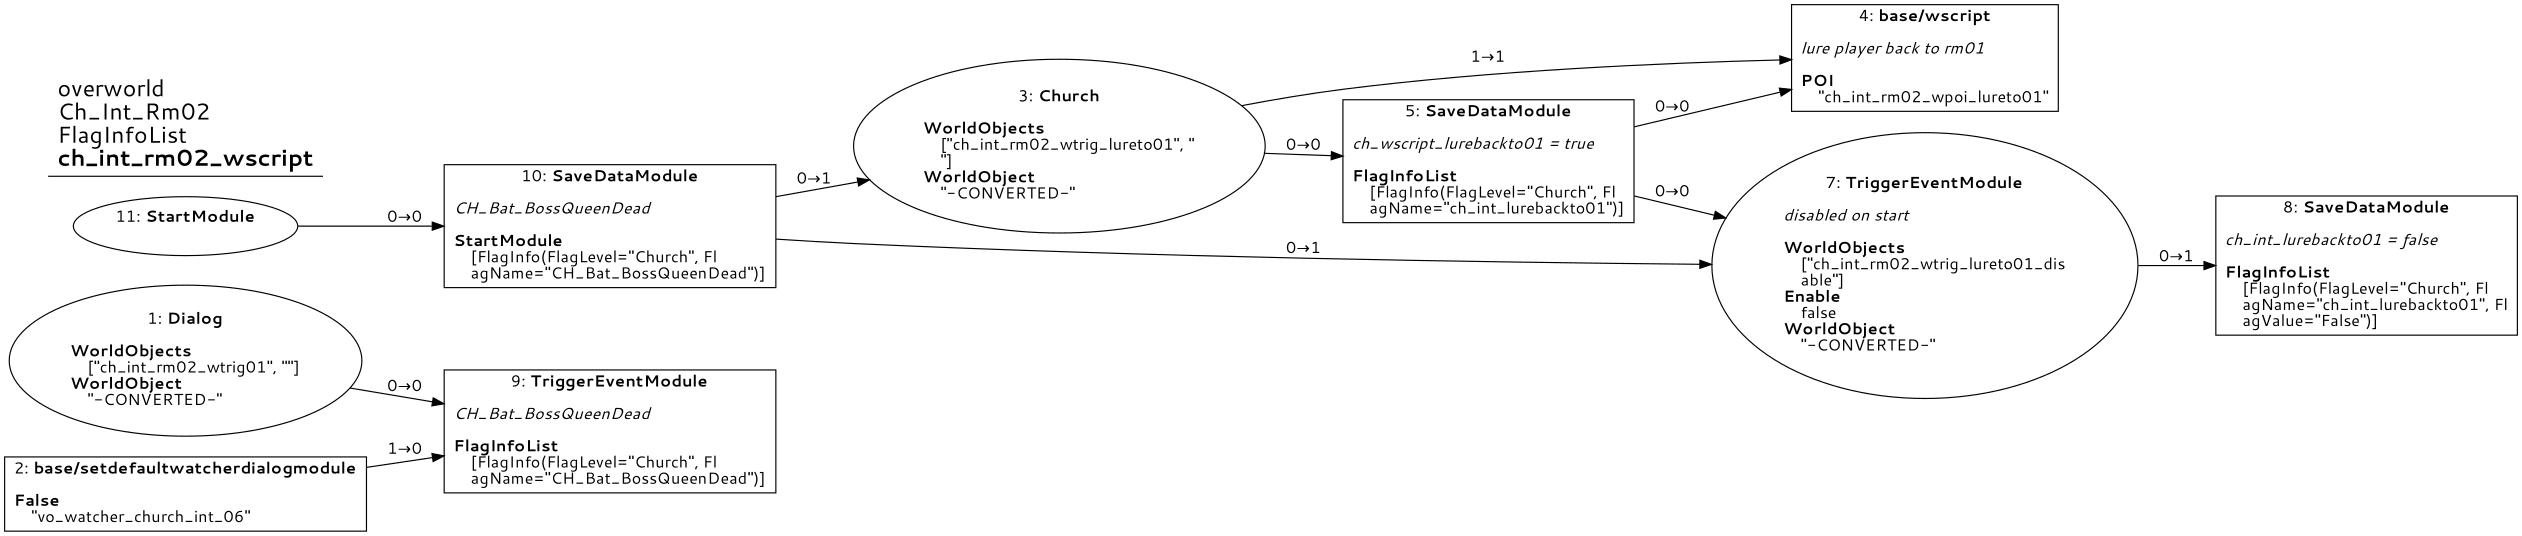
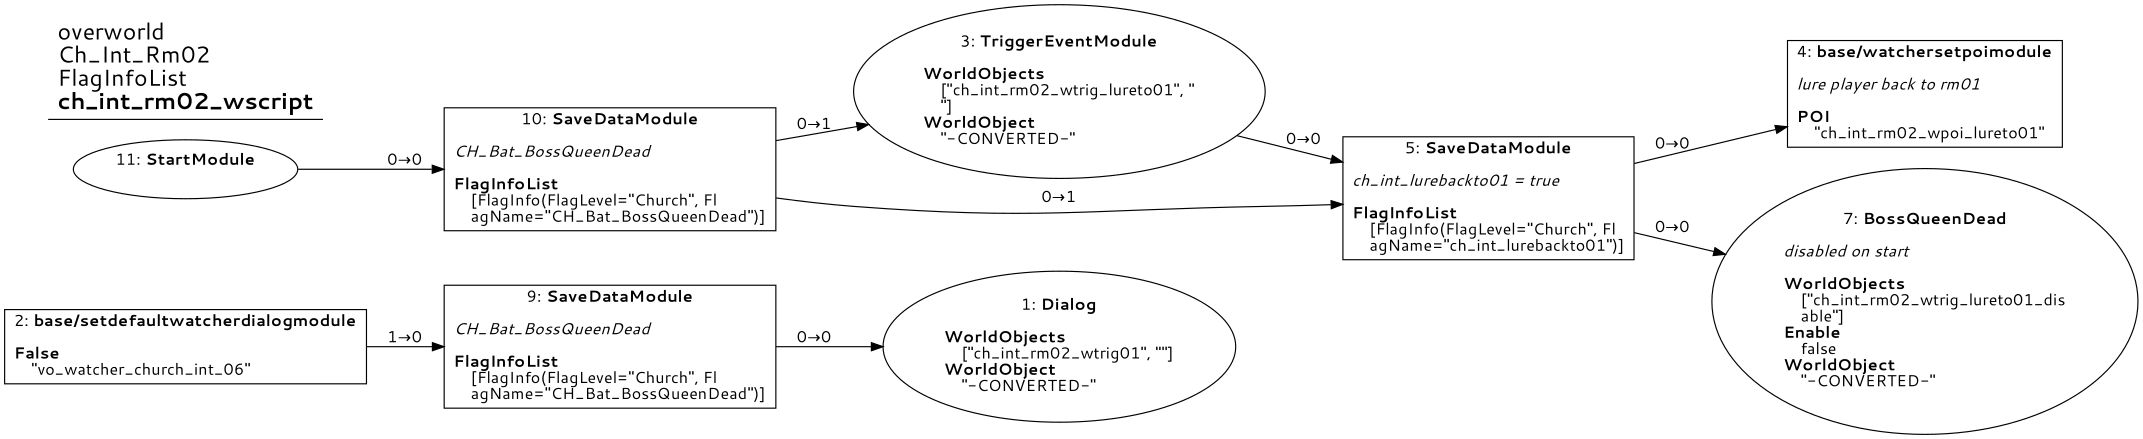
(1935, 16) -> (1935, 52)
(1510, 73) -> none
(1069, 96) -> (1069, 42)
(1473, 144) -> (1456, 181)
(1935, 183) -> (1935, 219)
(509, 241) -> (506, 184)
(1238, 257) -> (1053, 213)
(2367, 266) -> none
(620, 382) -> (620, 297)
(391, 395) -> (824, 347)
